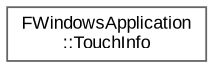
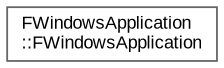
(107, 34) -> (112, 34)
